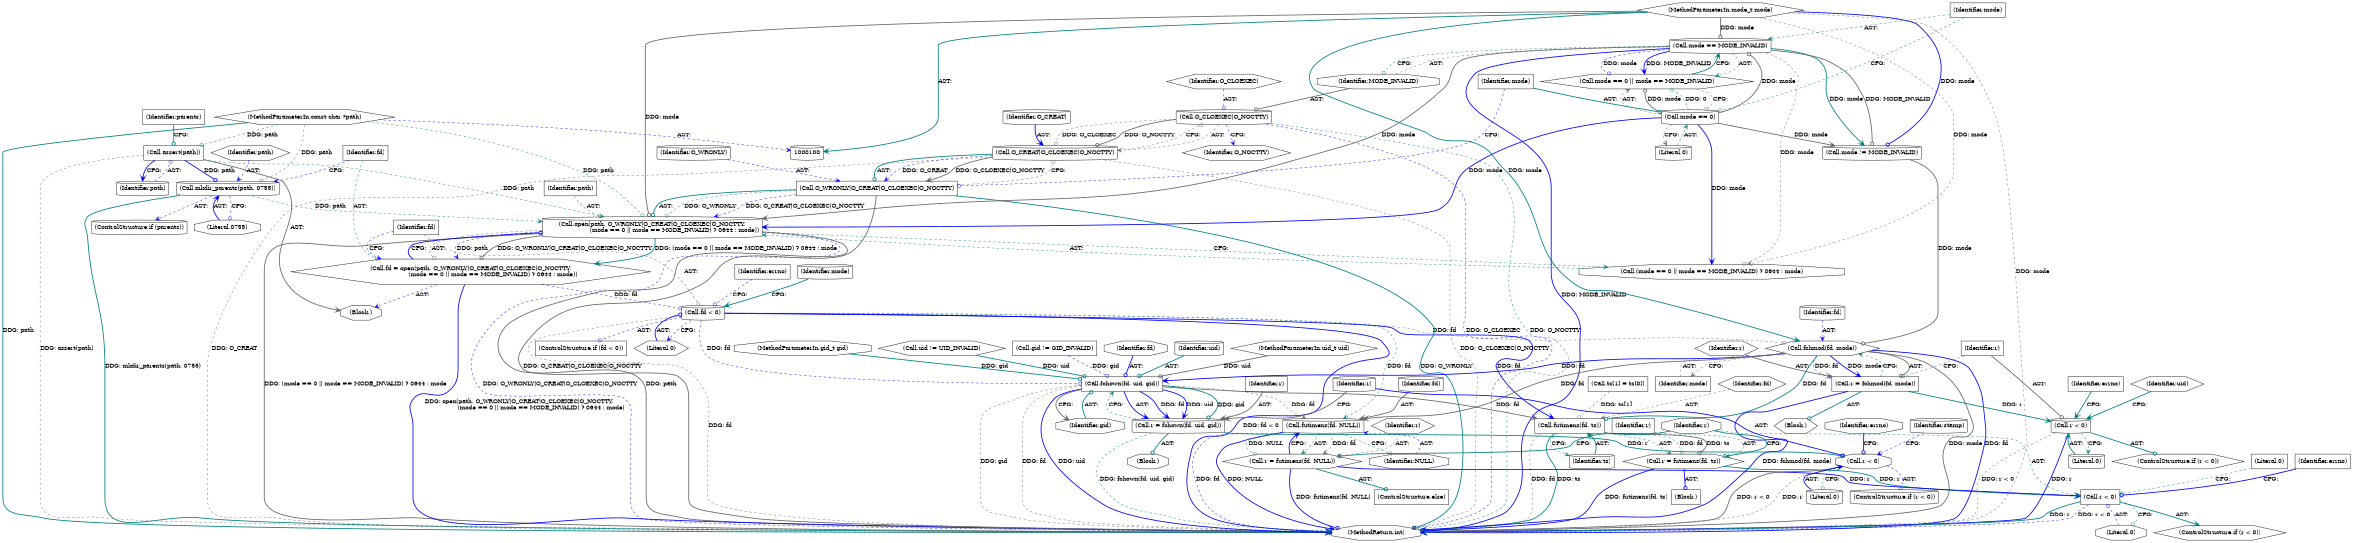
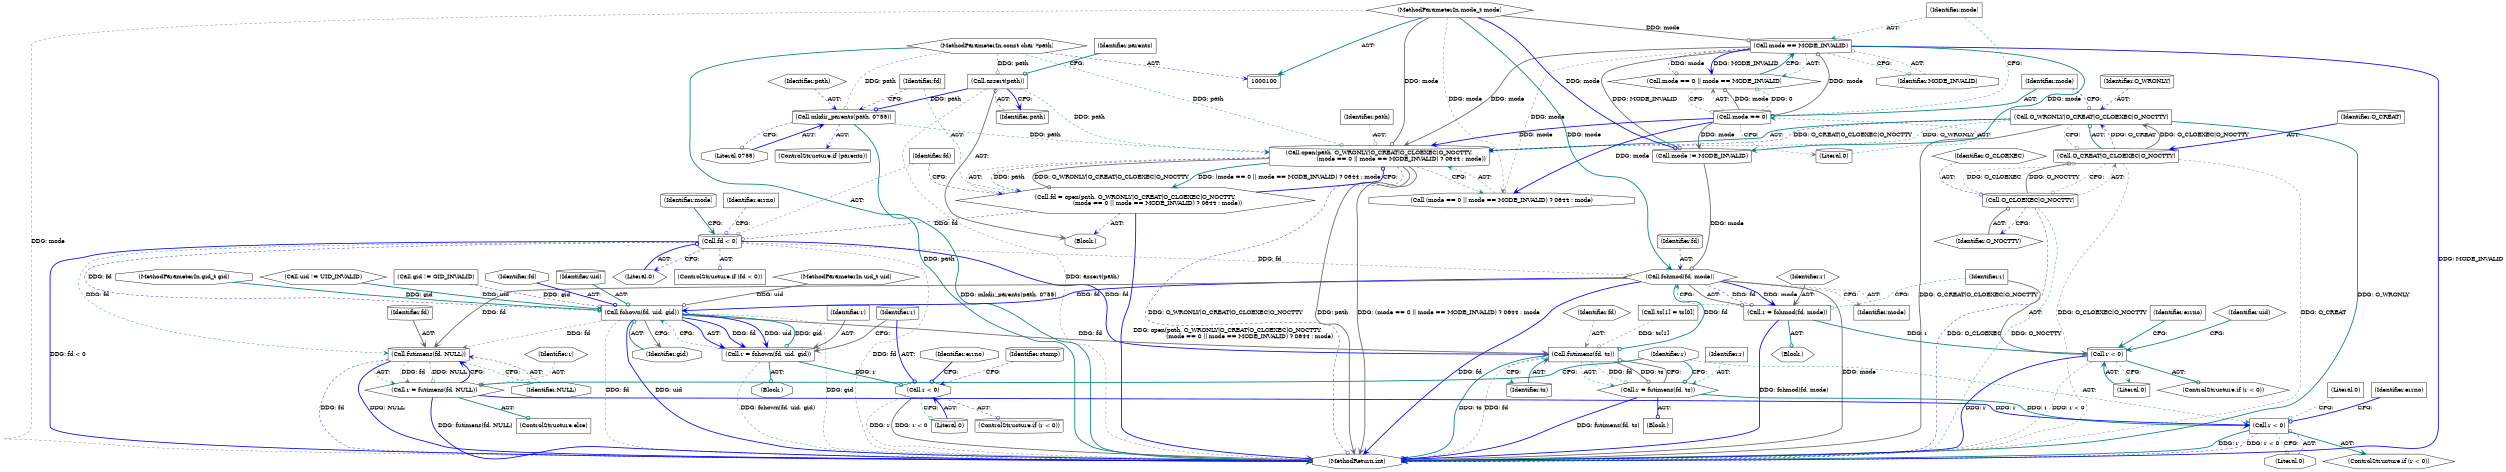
(1303, 99) -> (1994, 219)
none -> (1651, 365)
